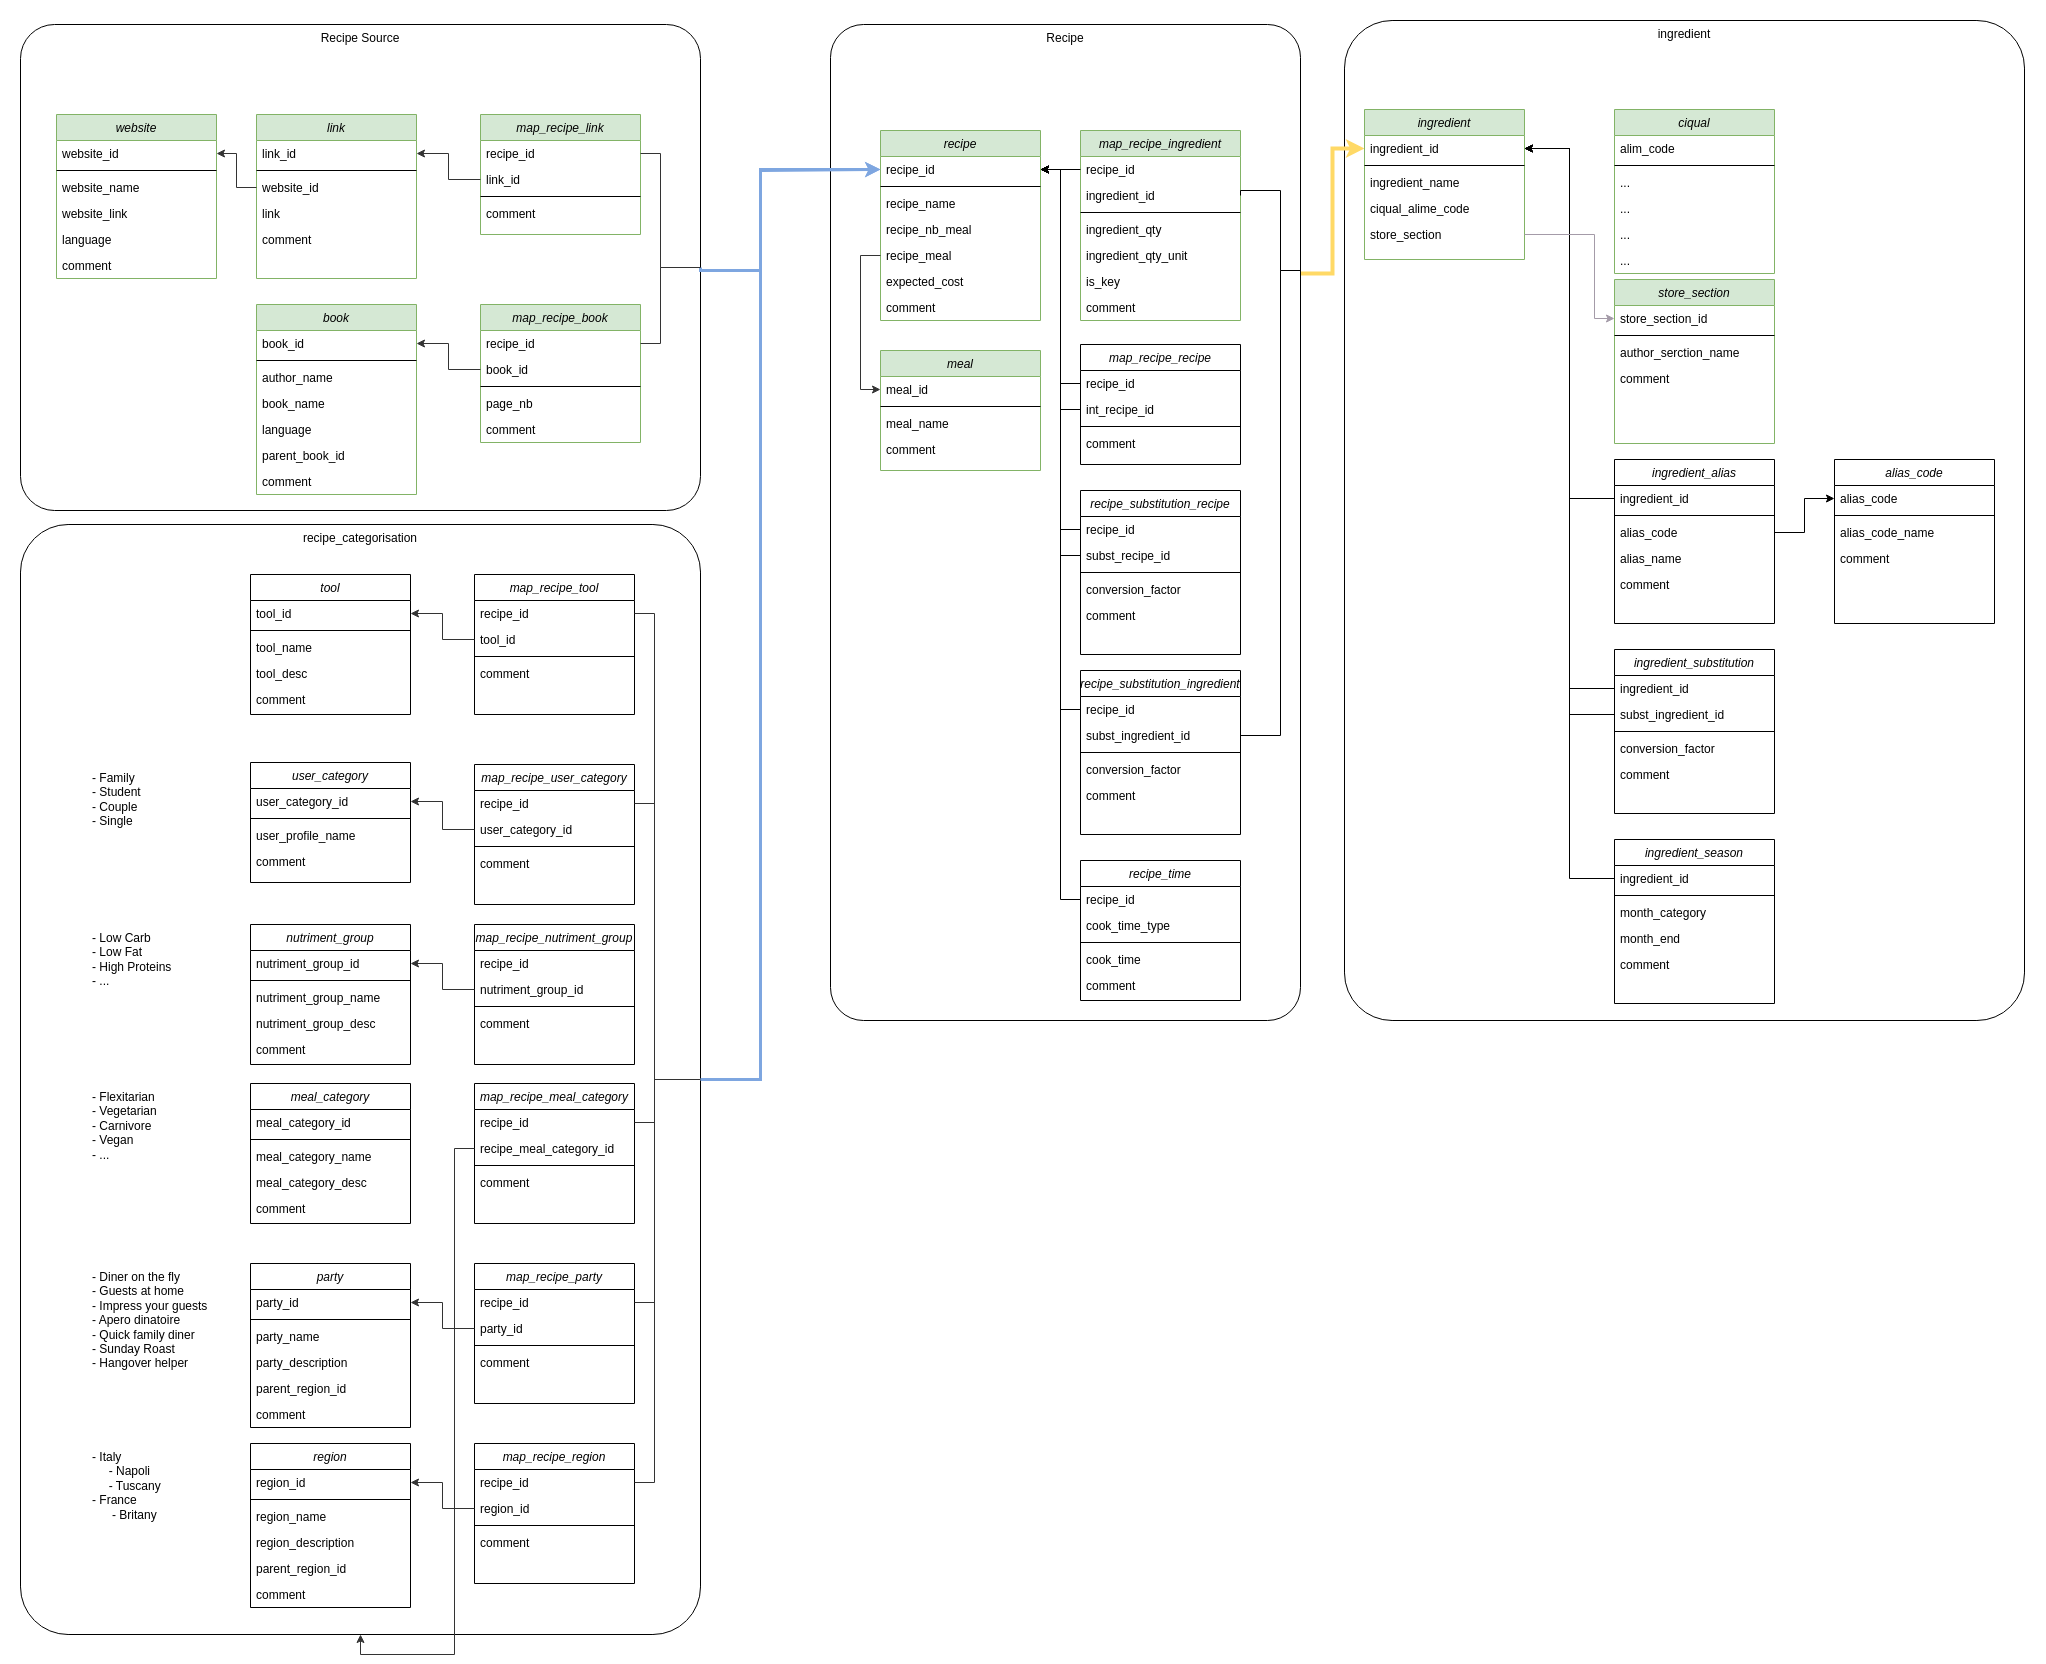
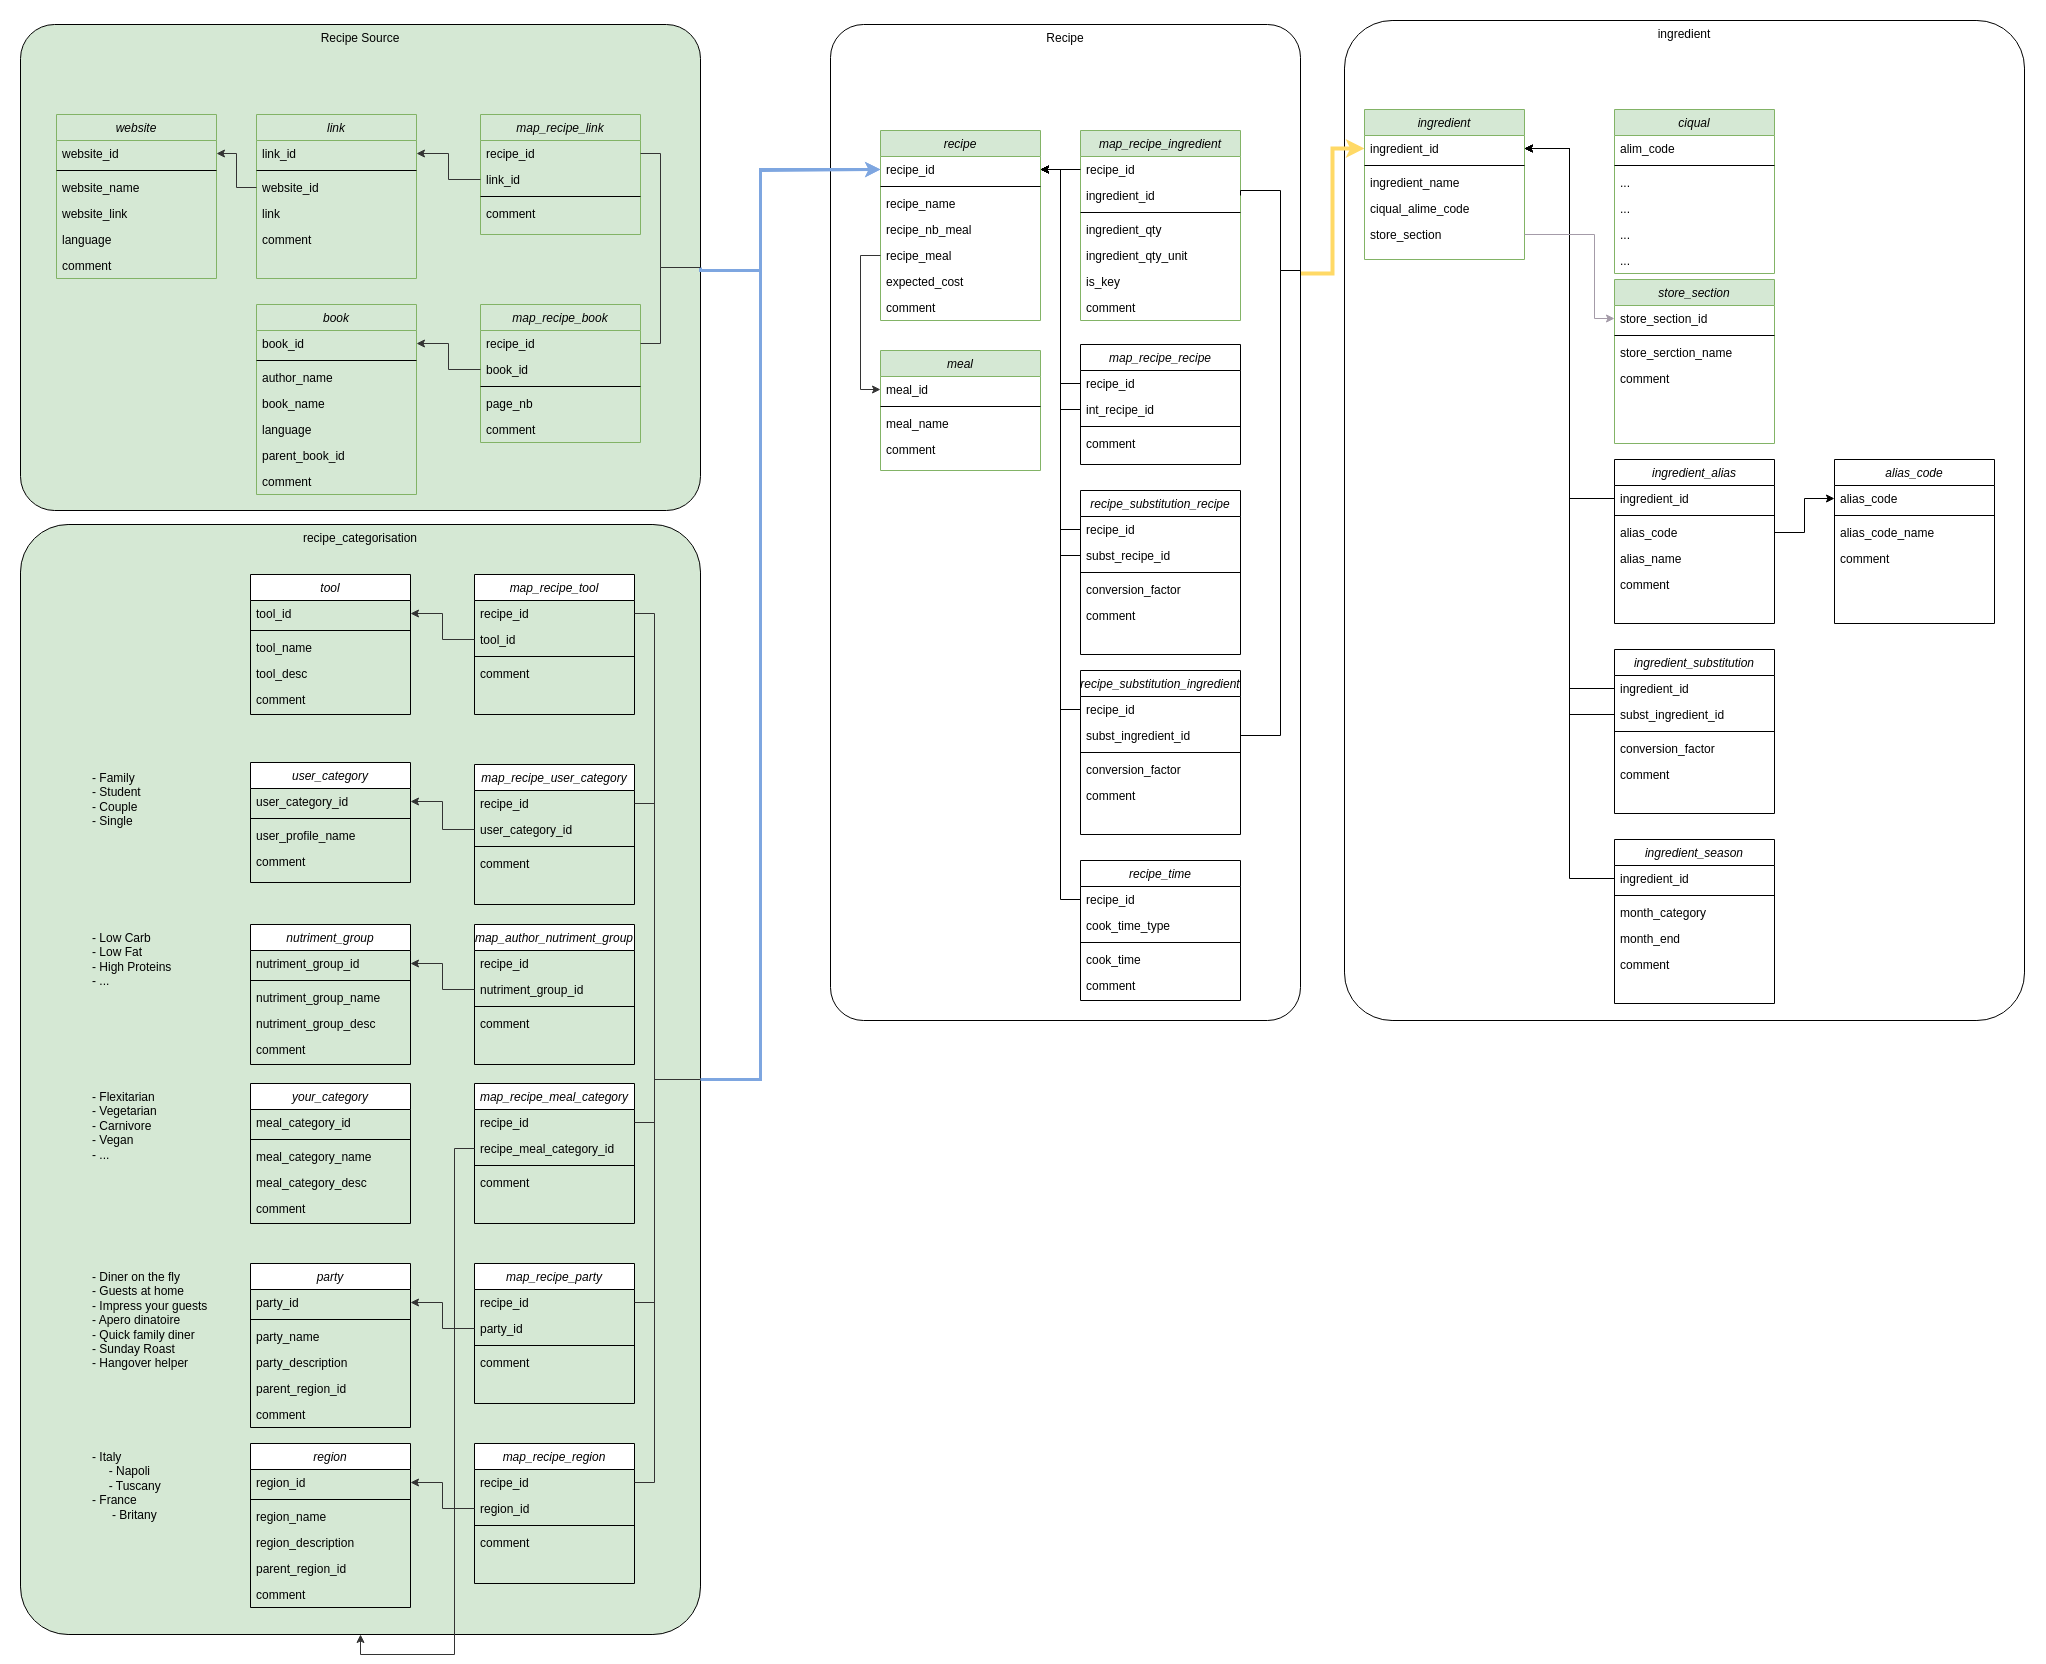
(361, 268) -> (361, 268)
(1686, 353) -> (1682, 353)
(554, 938) -> (554, 938)
(361, 1080) -> (361, 1080)
(330, 1097) -> (330, 1097)
